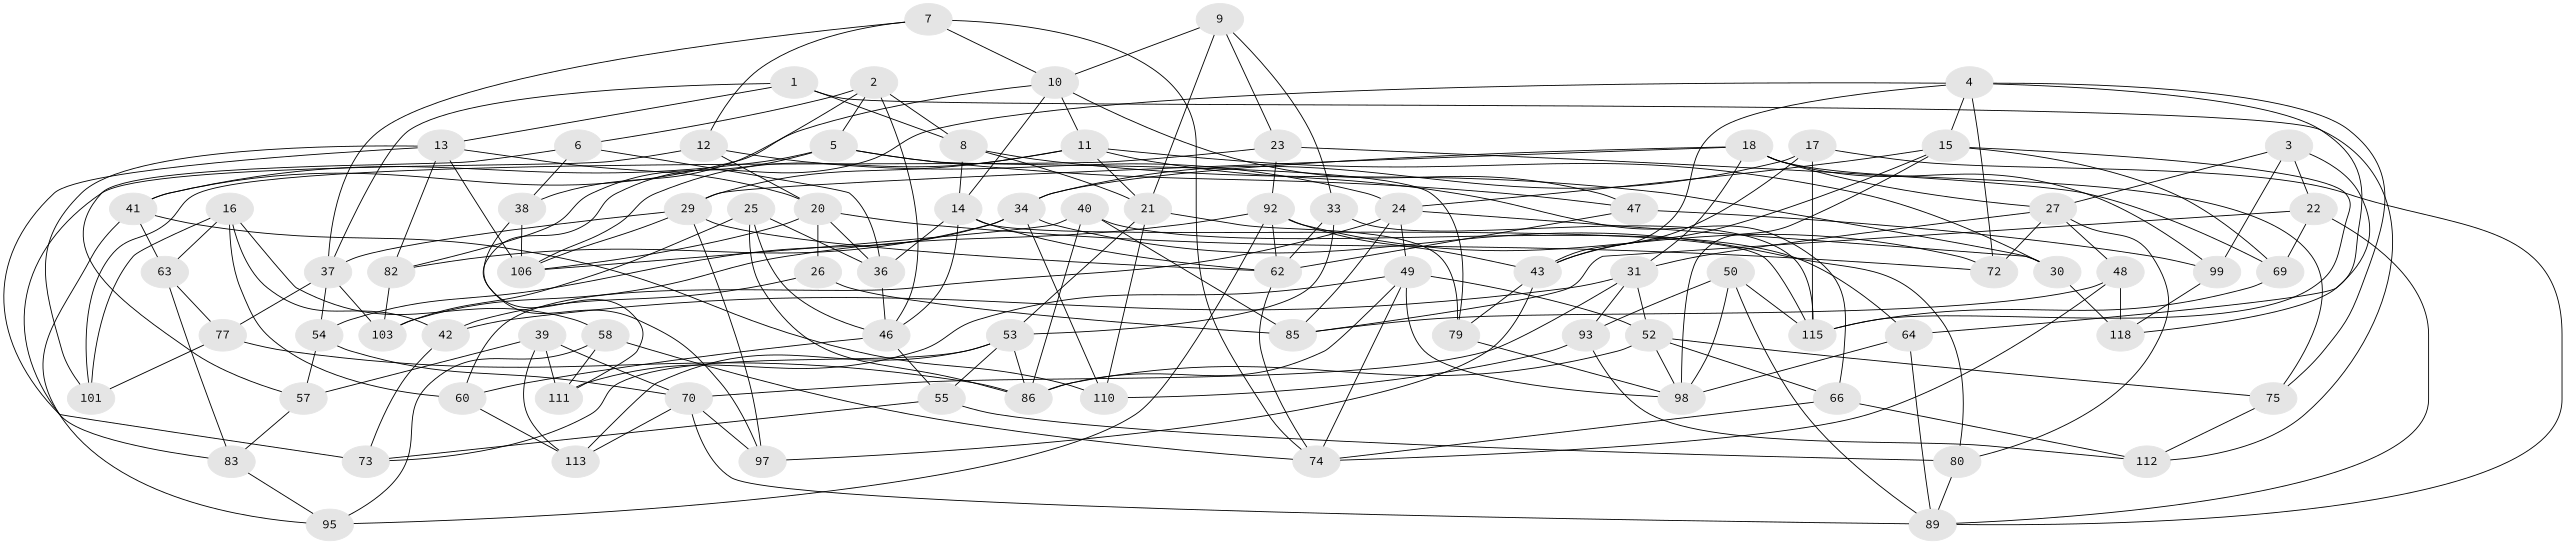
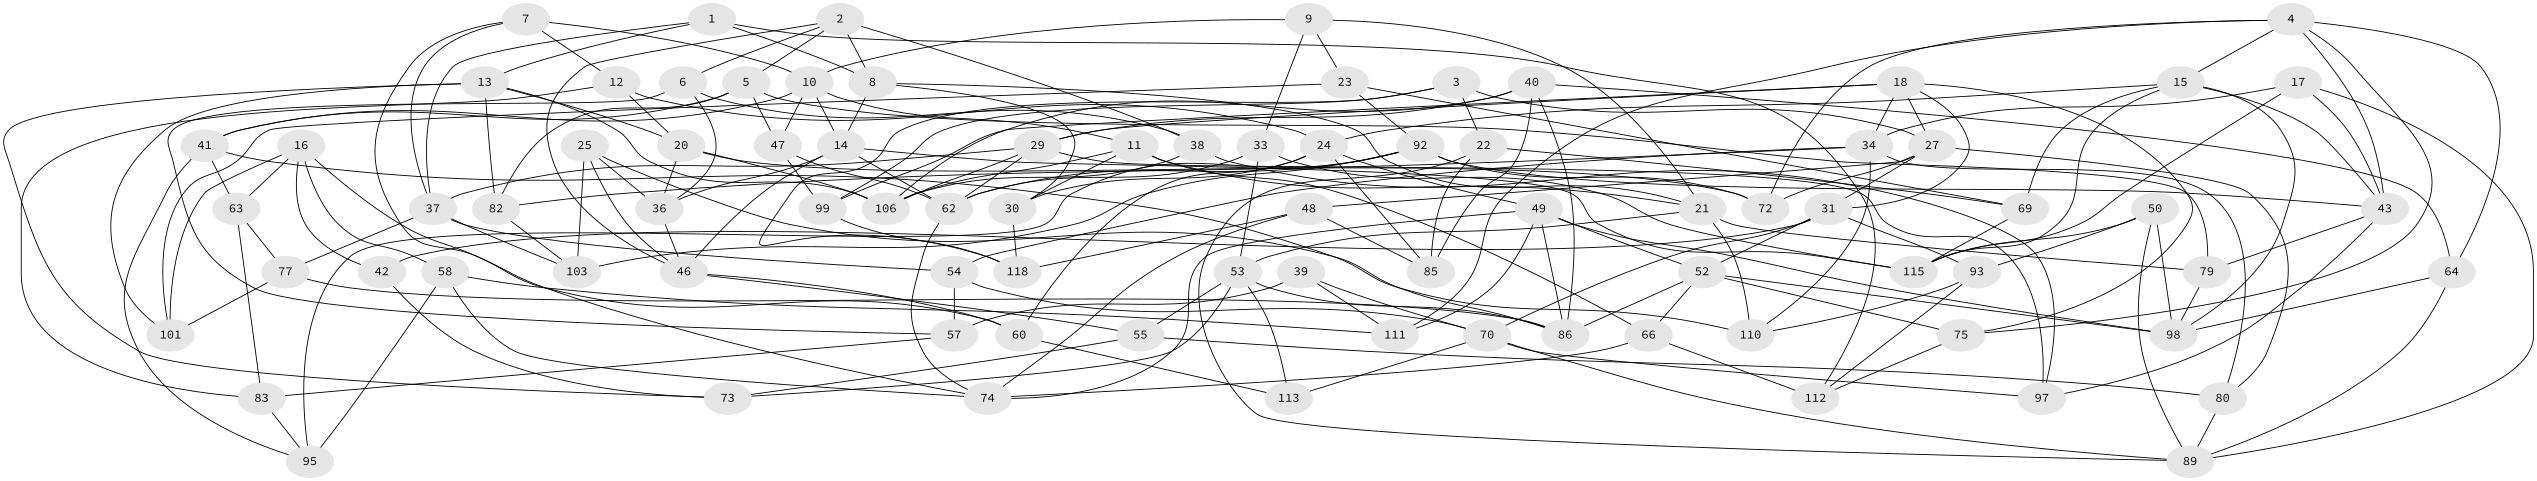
(856, 171) -> (1286, 117)
(818, 272) -> none
(525, 406) -> none
